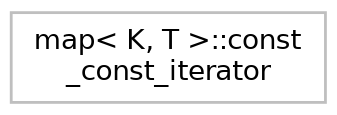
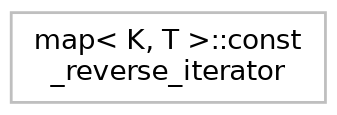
(168, 58) -> (168, 58)
